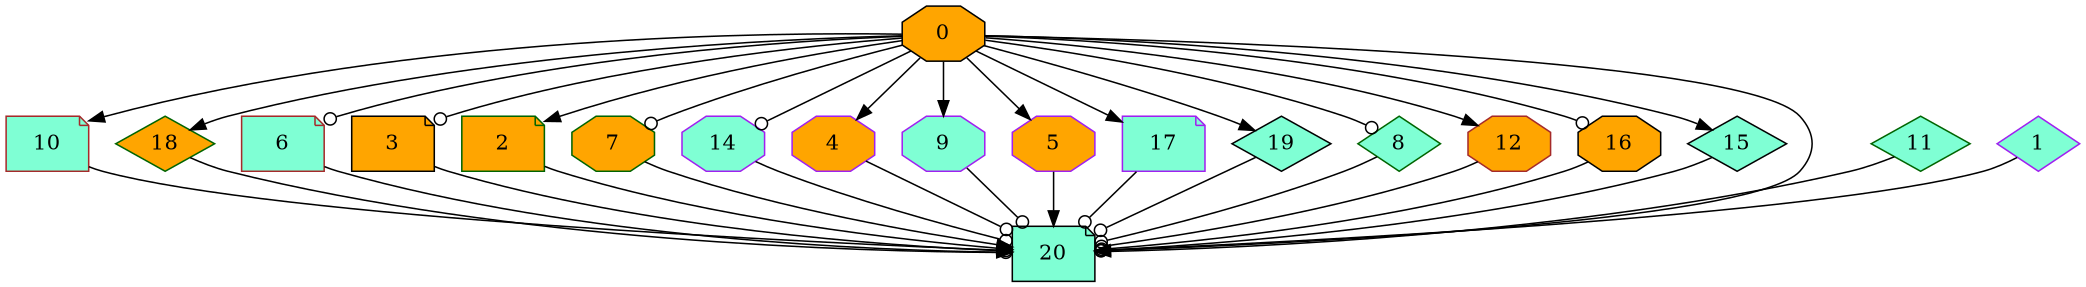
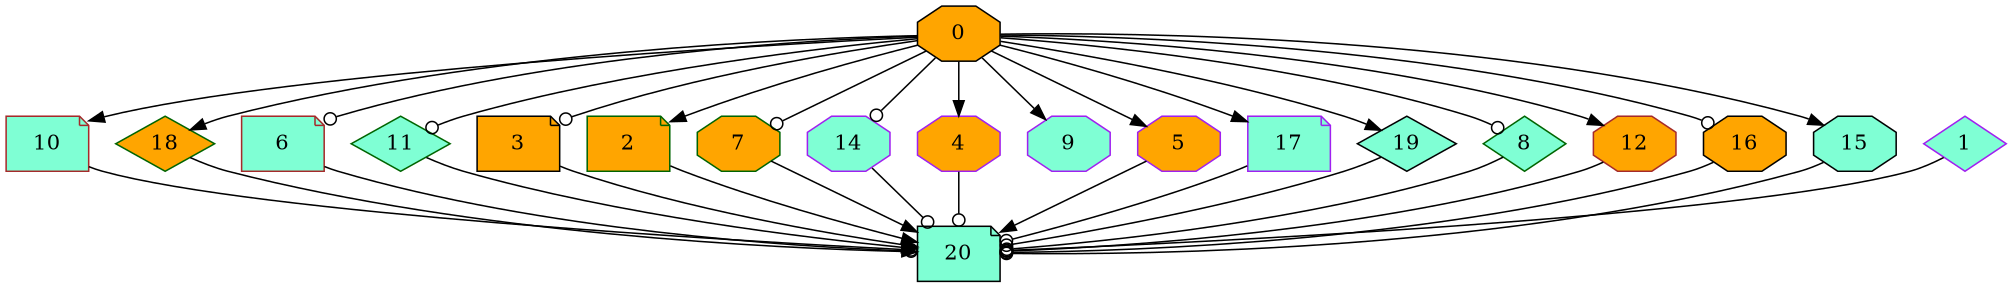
(1772, 103) -> (675, 70)
(1737, 144) -> (1855, 144)
(992, 193) -> none
(1726, 209) -> (1715, 203)
